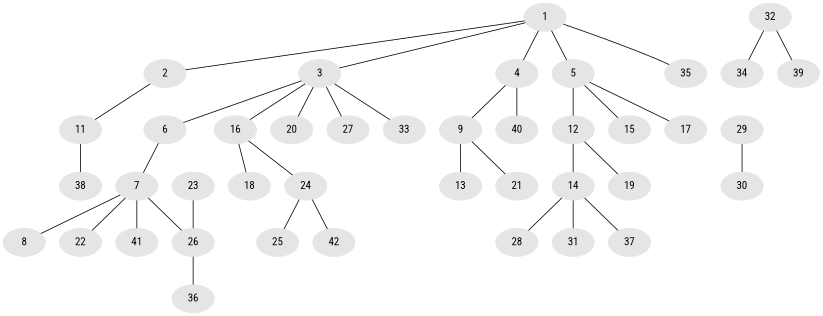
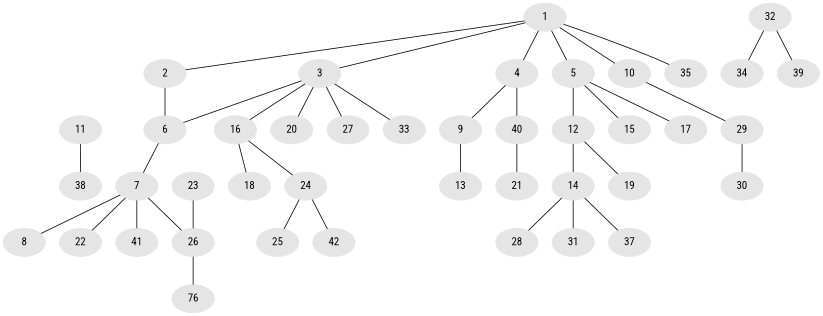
none -> (629, 74)
(123, 102) -> (165, 102)
(489, 158) -> (517, 158)
(193, 299) -> (193, 299)
